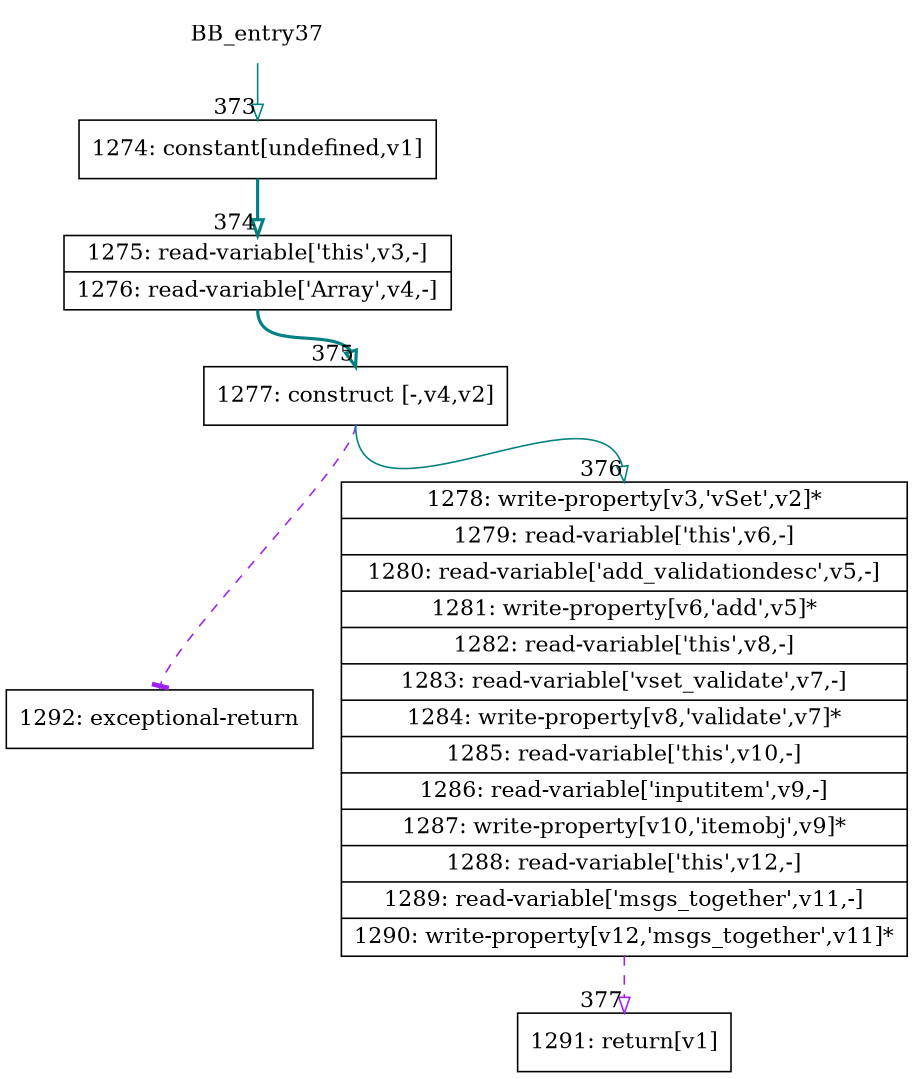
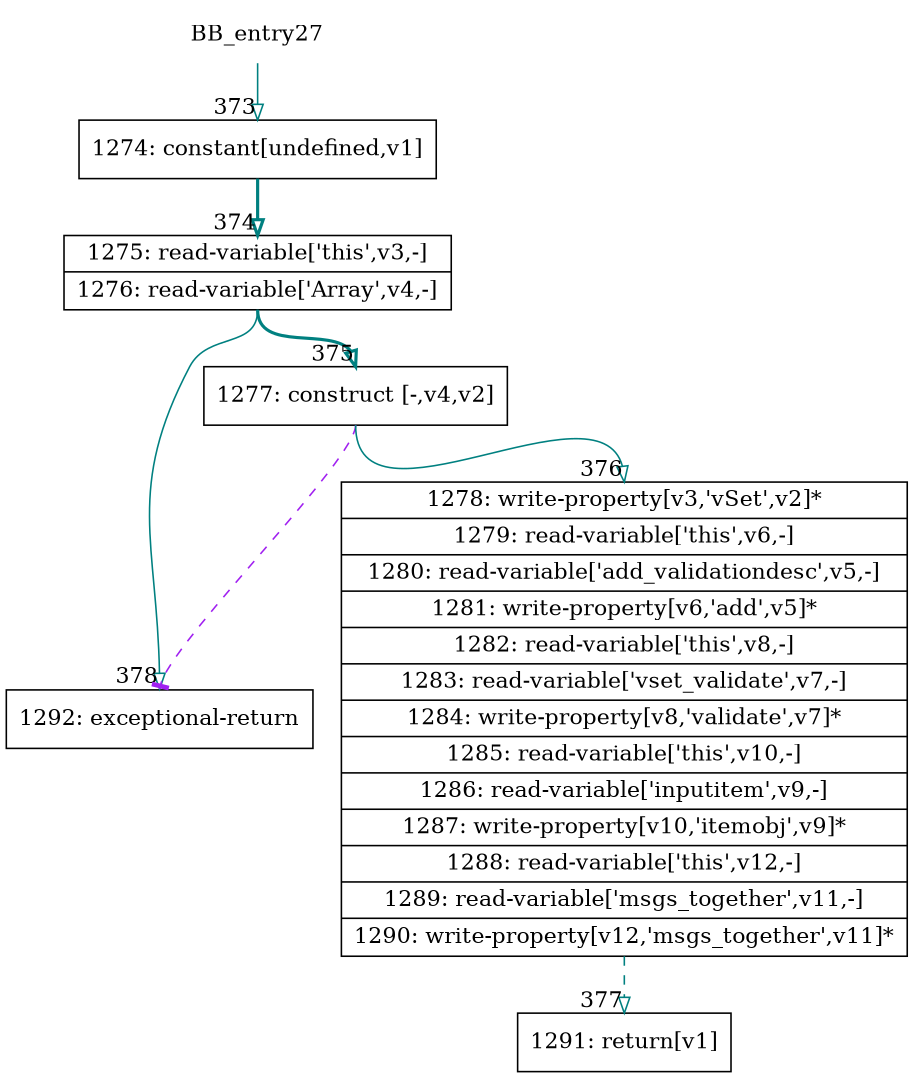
(258, 35) -> (258, 35)
none -> (154, 470)
(624, 977) -> (624, 977)
